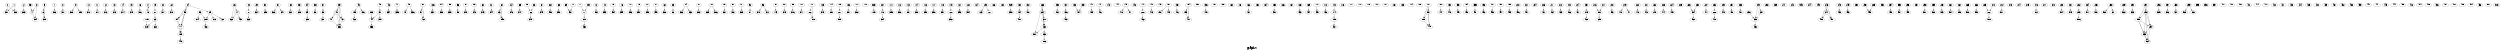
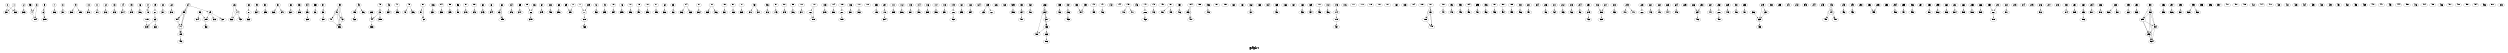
(761, 8) -> (753, 8)
(1638, 12) -> (1642, 12)
